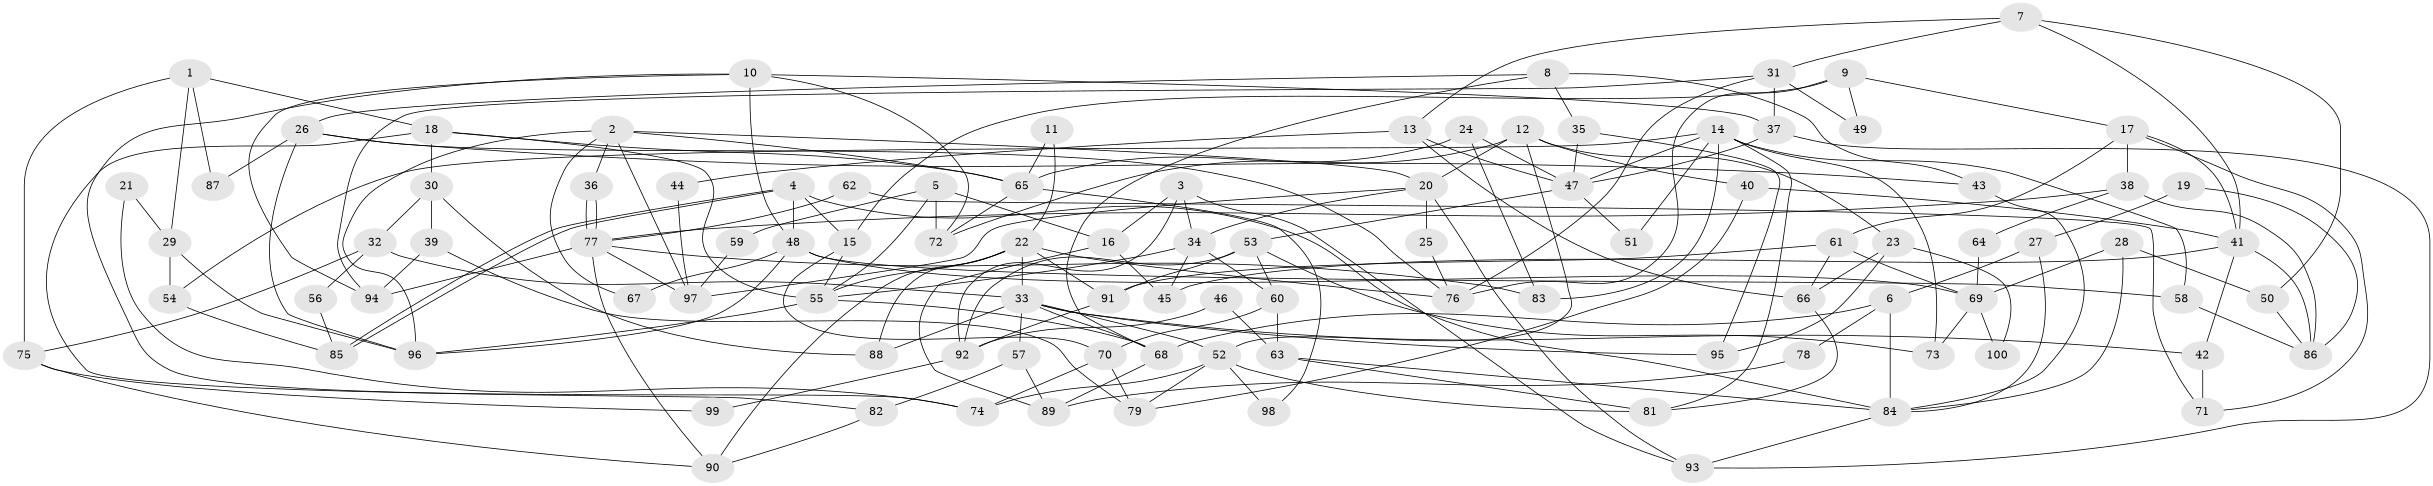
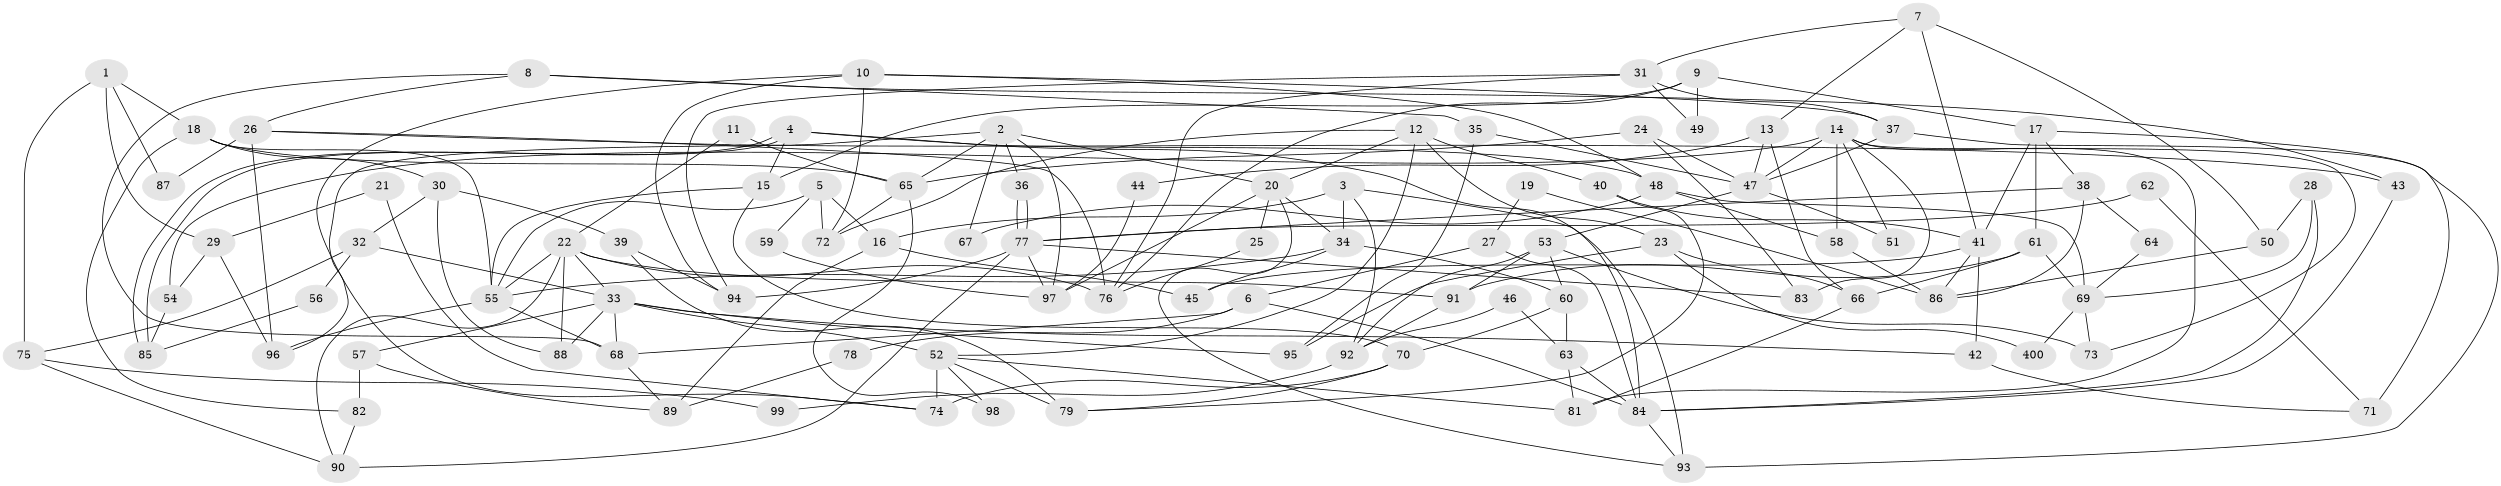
(622, 336) -> none
(1998, 356) -> (2034, 356)
